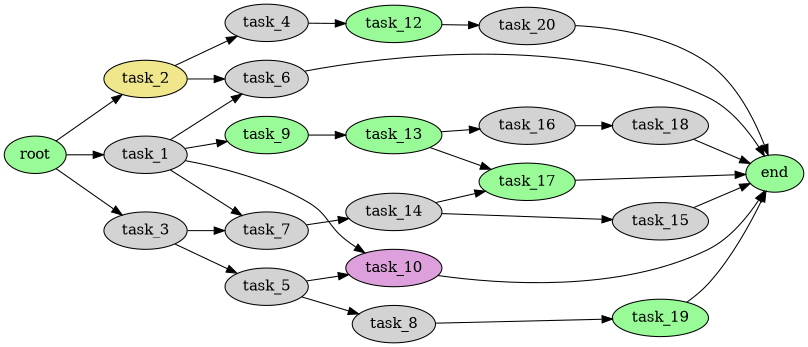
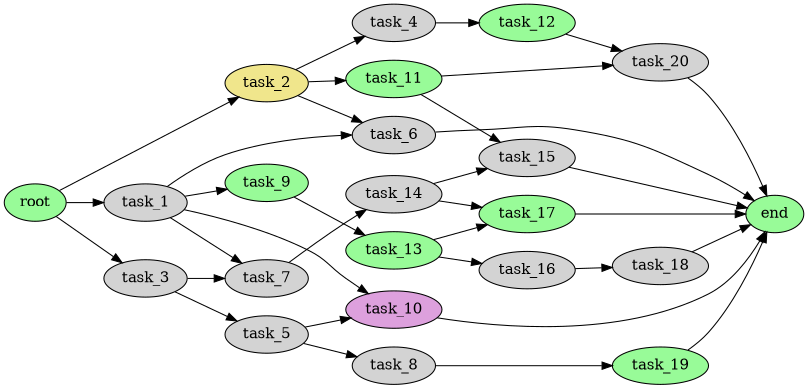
none -> (394, 79)
